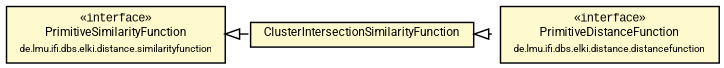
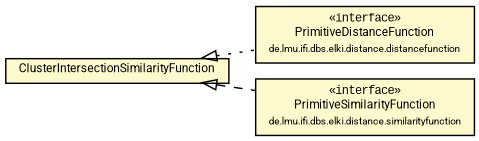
(245, 34) -> (236, 88)
